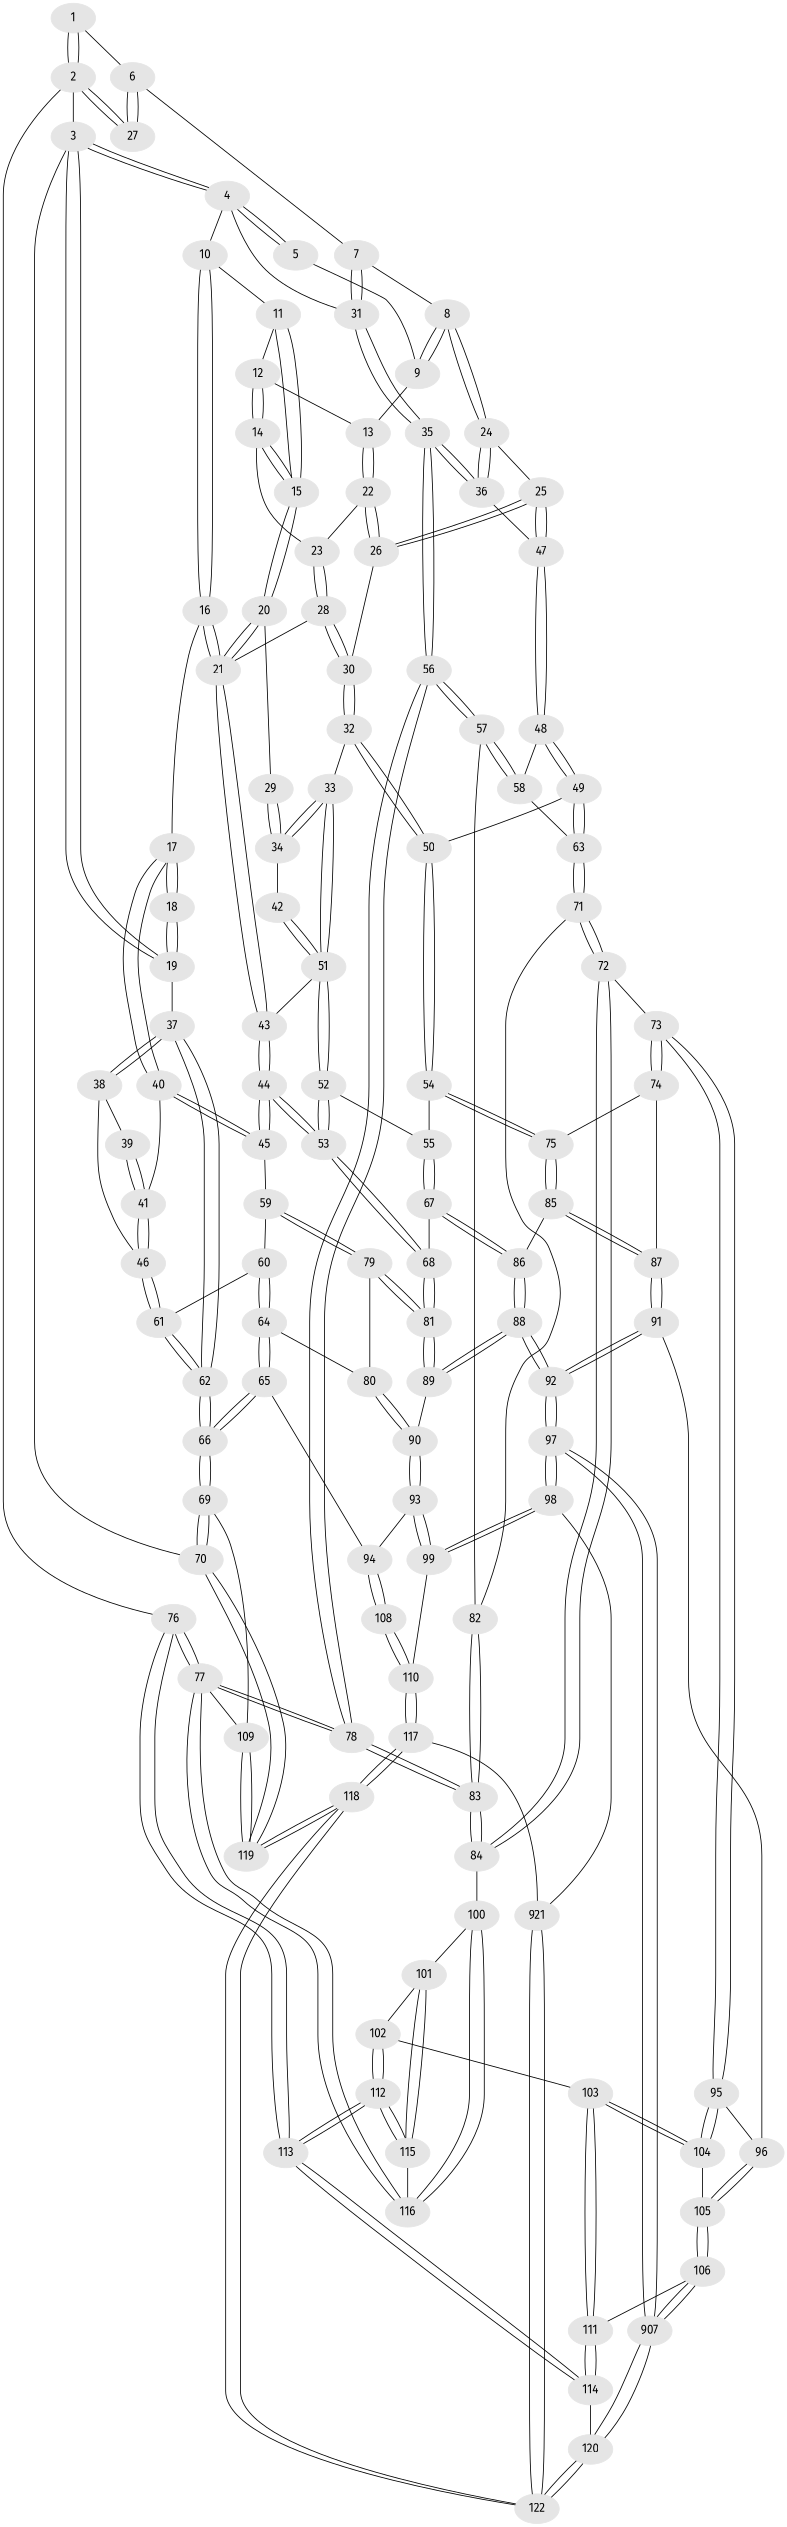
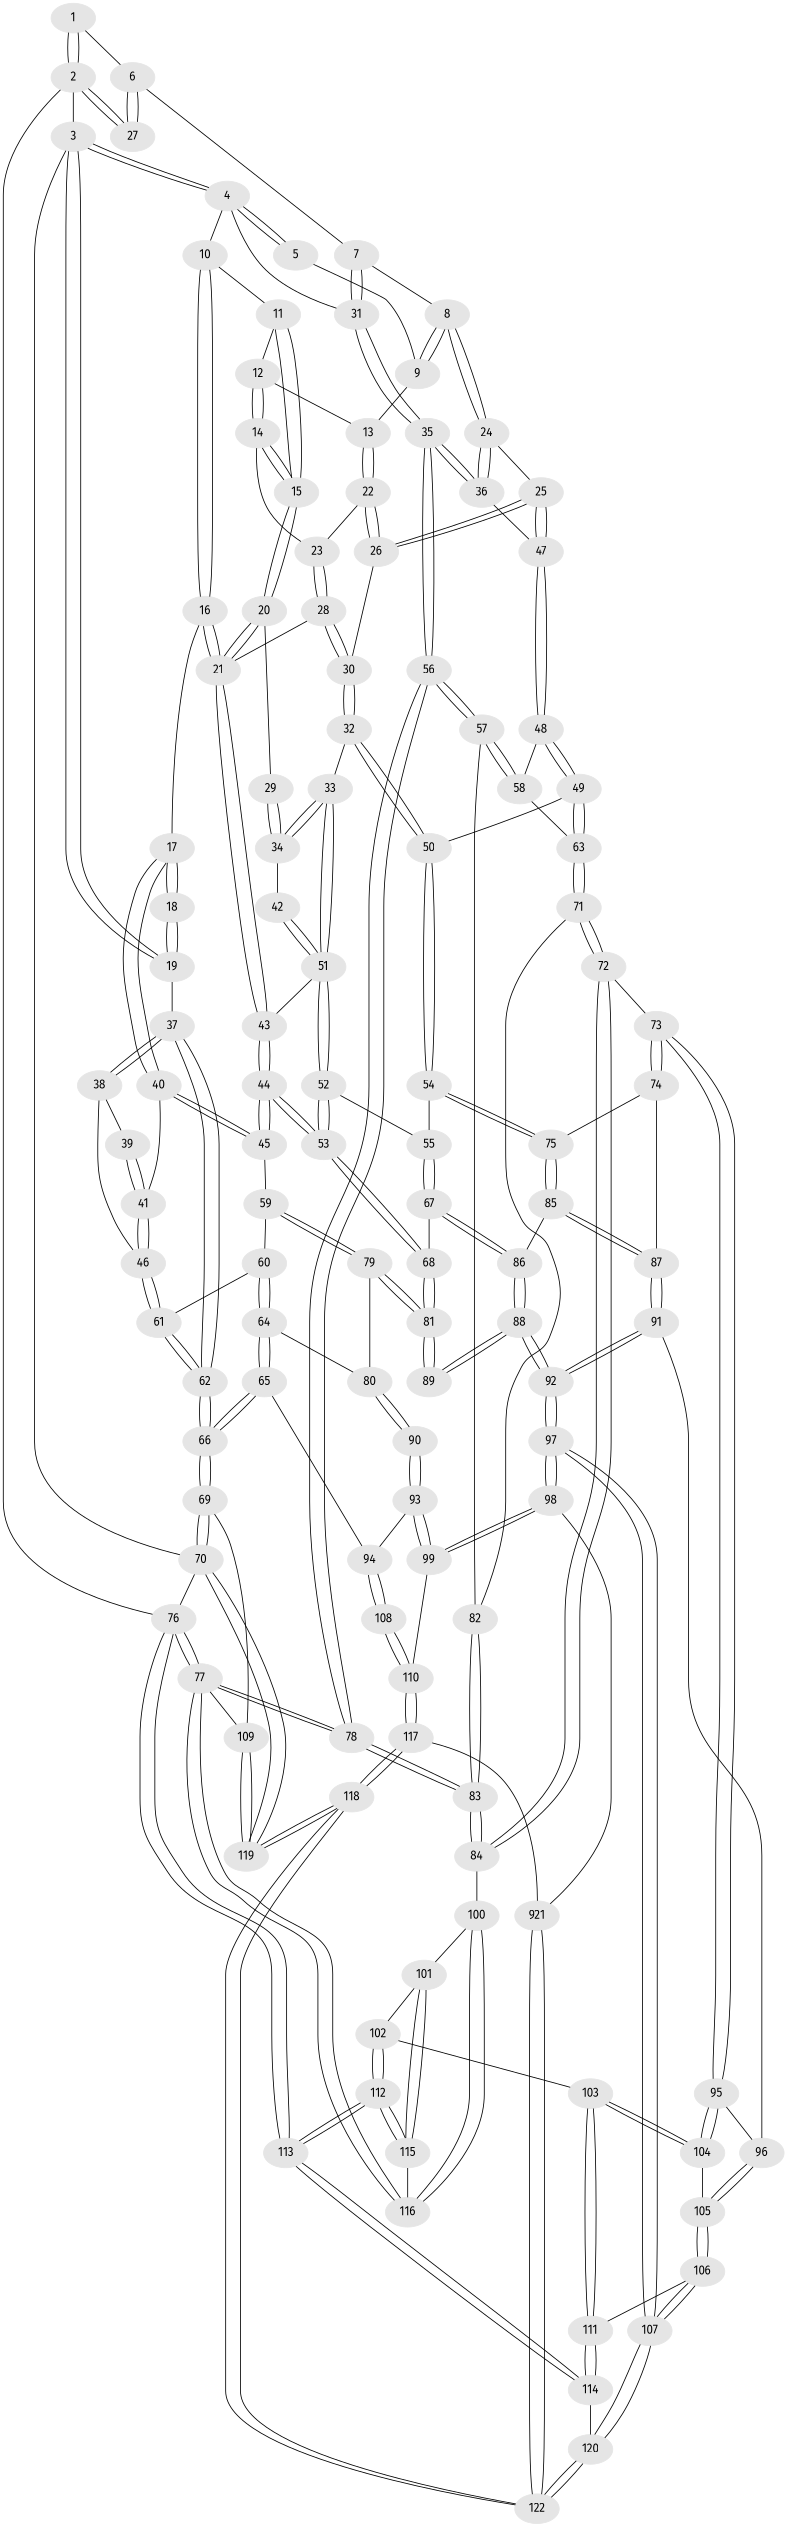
(422, 1412) -> none
none -> (187, 1590)
(650, 2331) -> (650, 2331)
